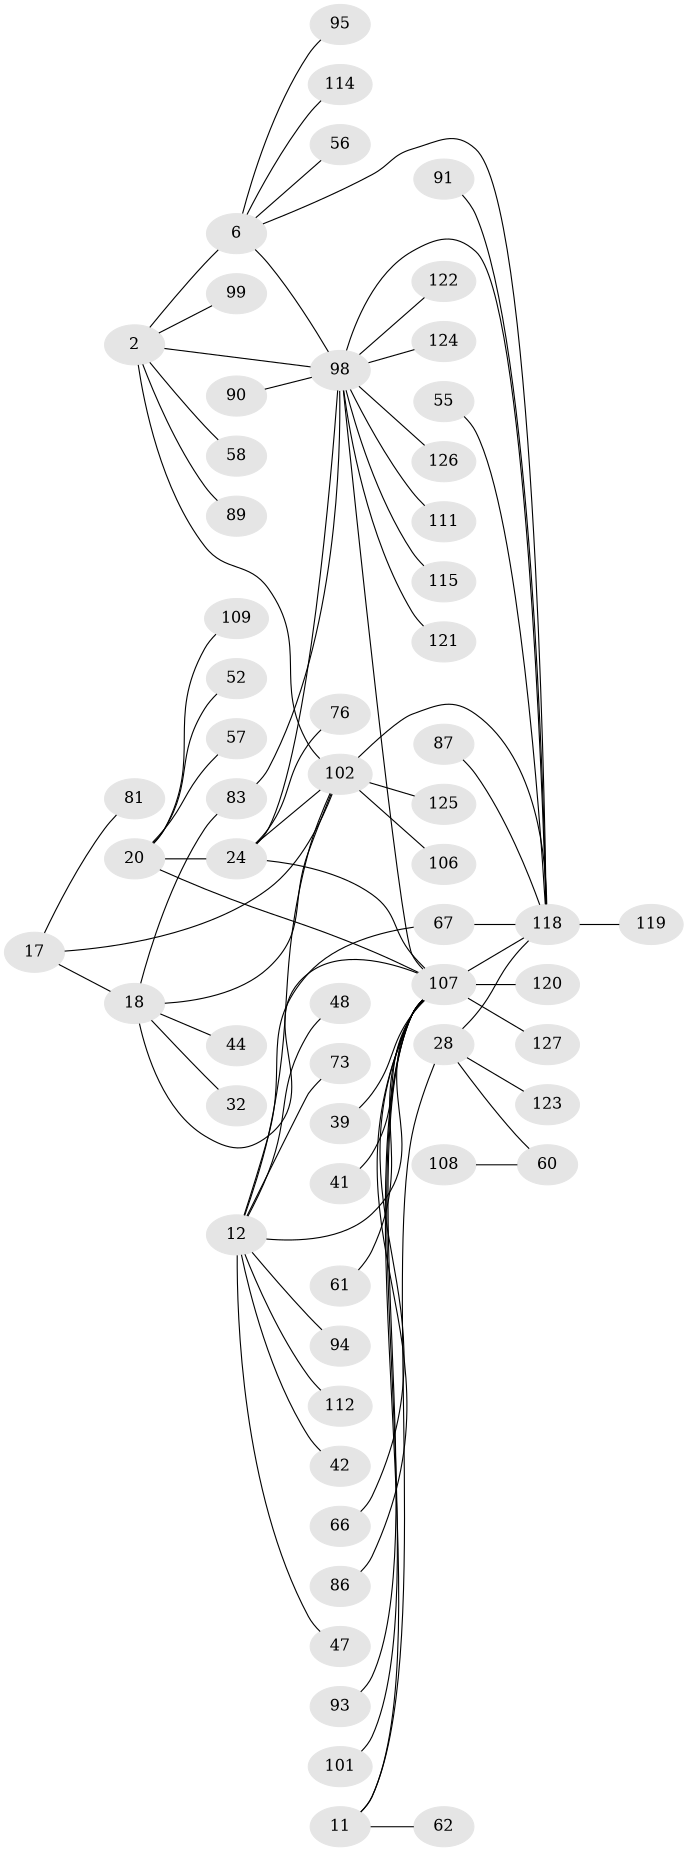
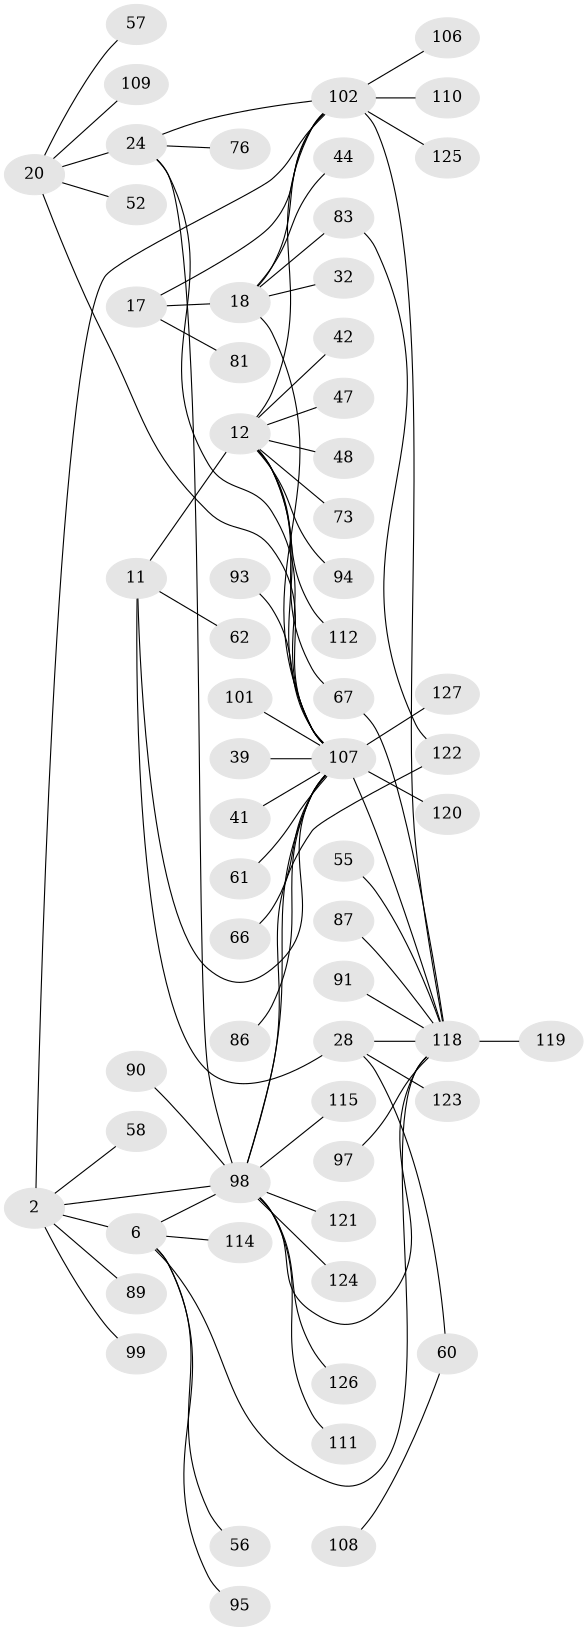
none -> (447, 98)
none -> (188, 506)
(327, 574) -> (396, 486)
none -> (344, 1161)
